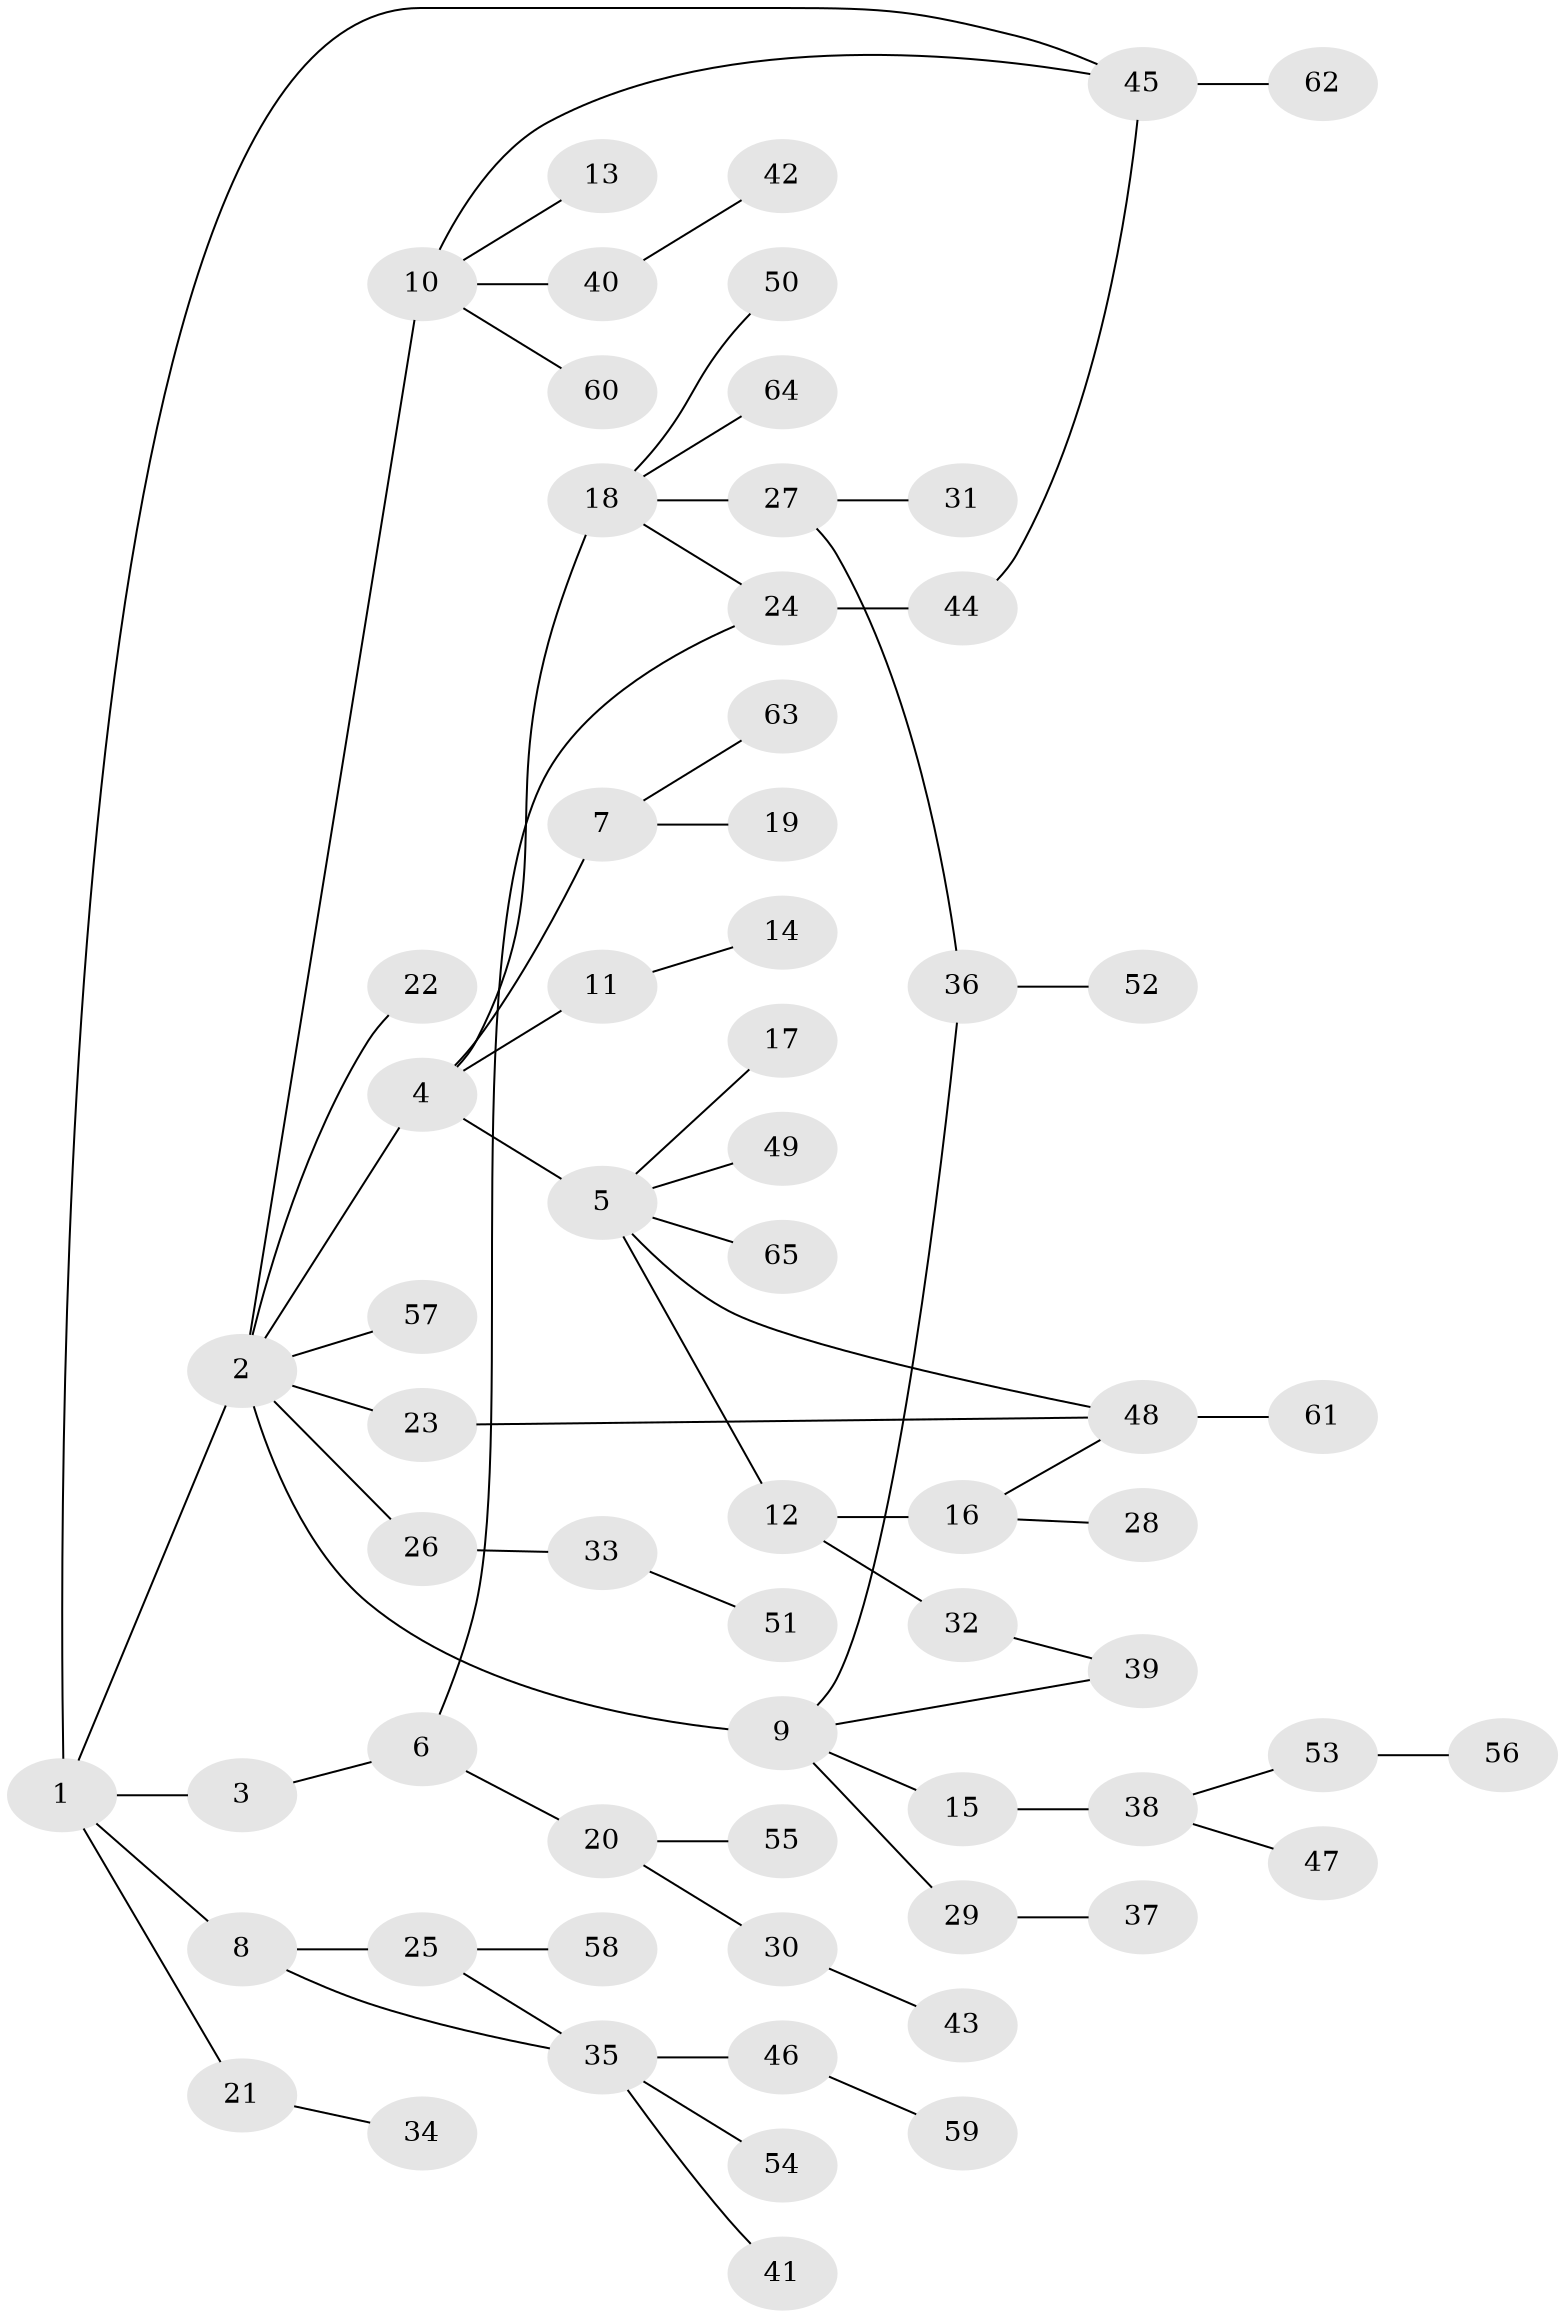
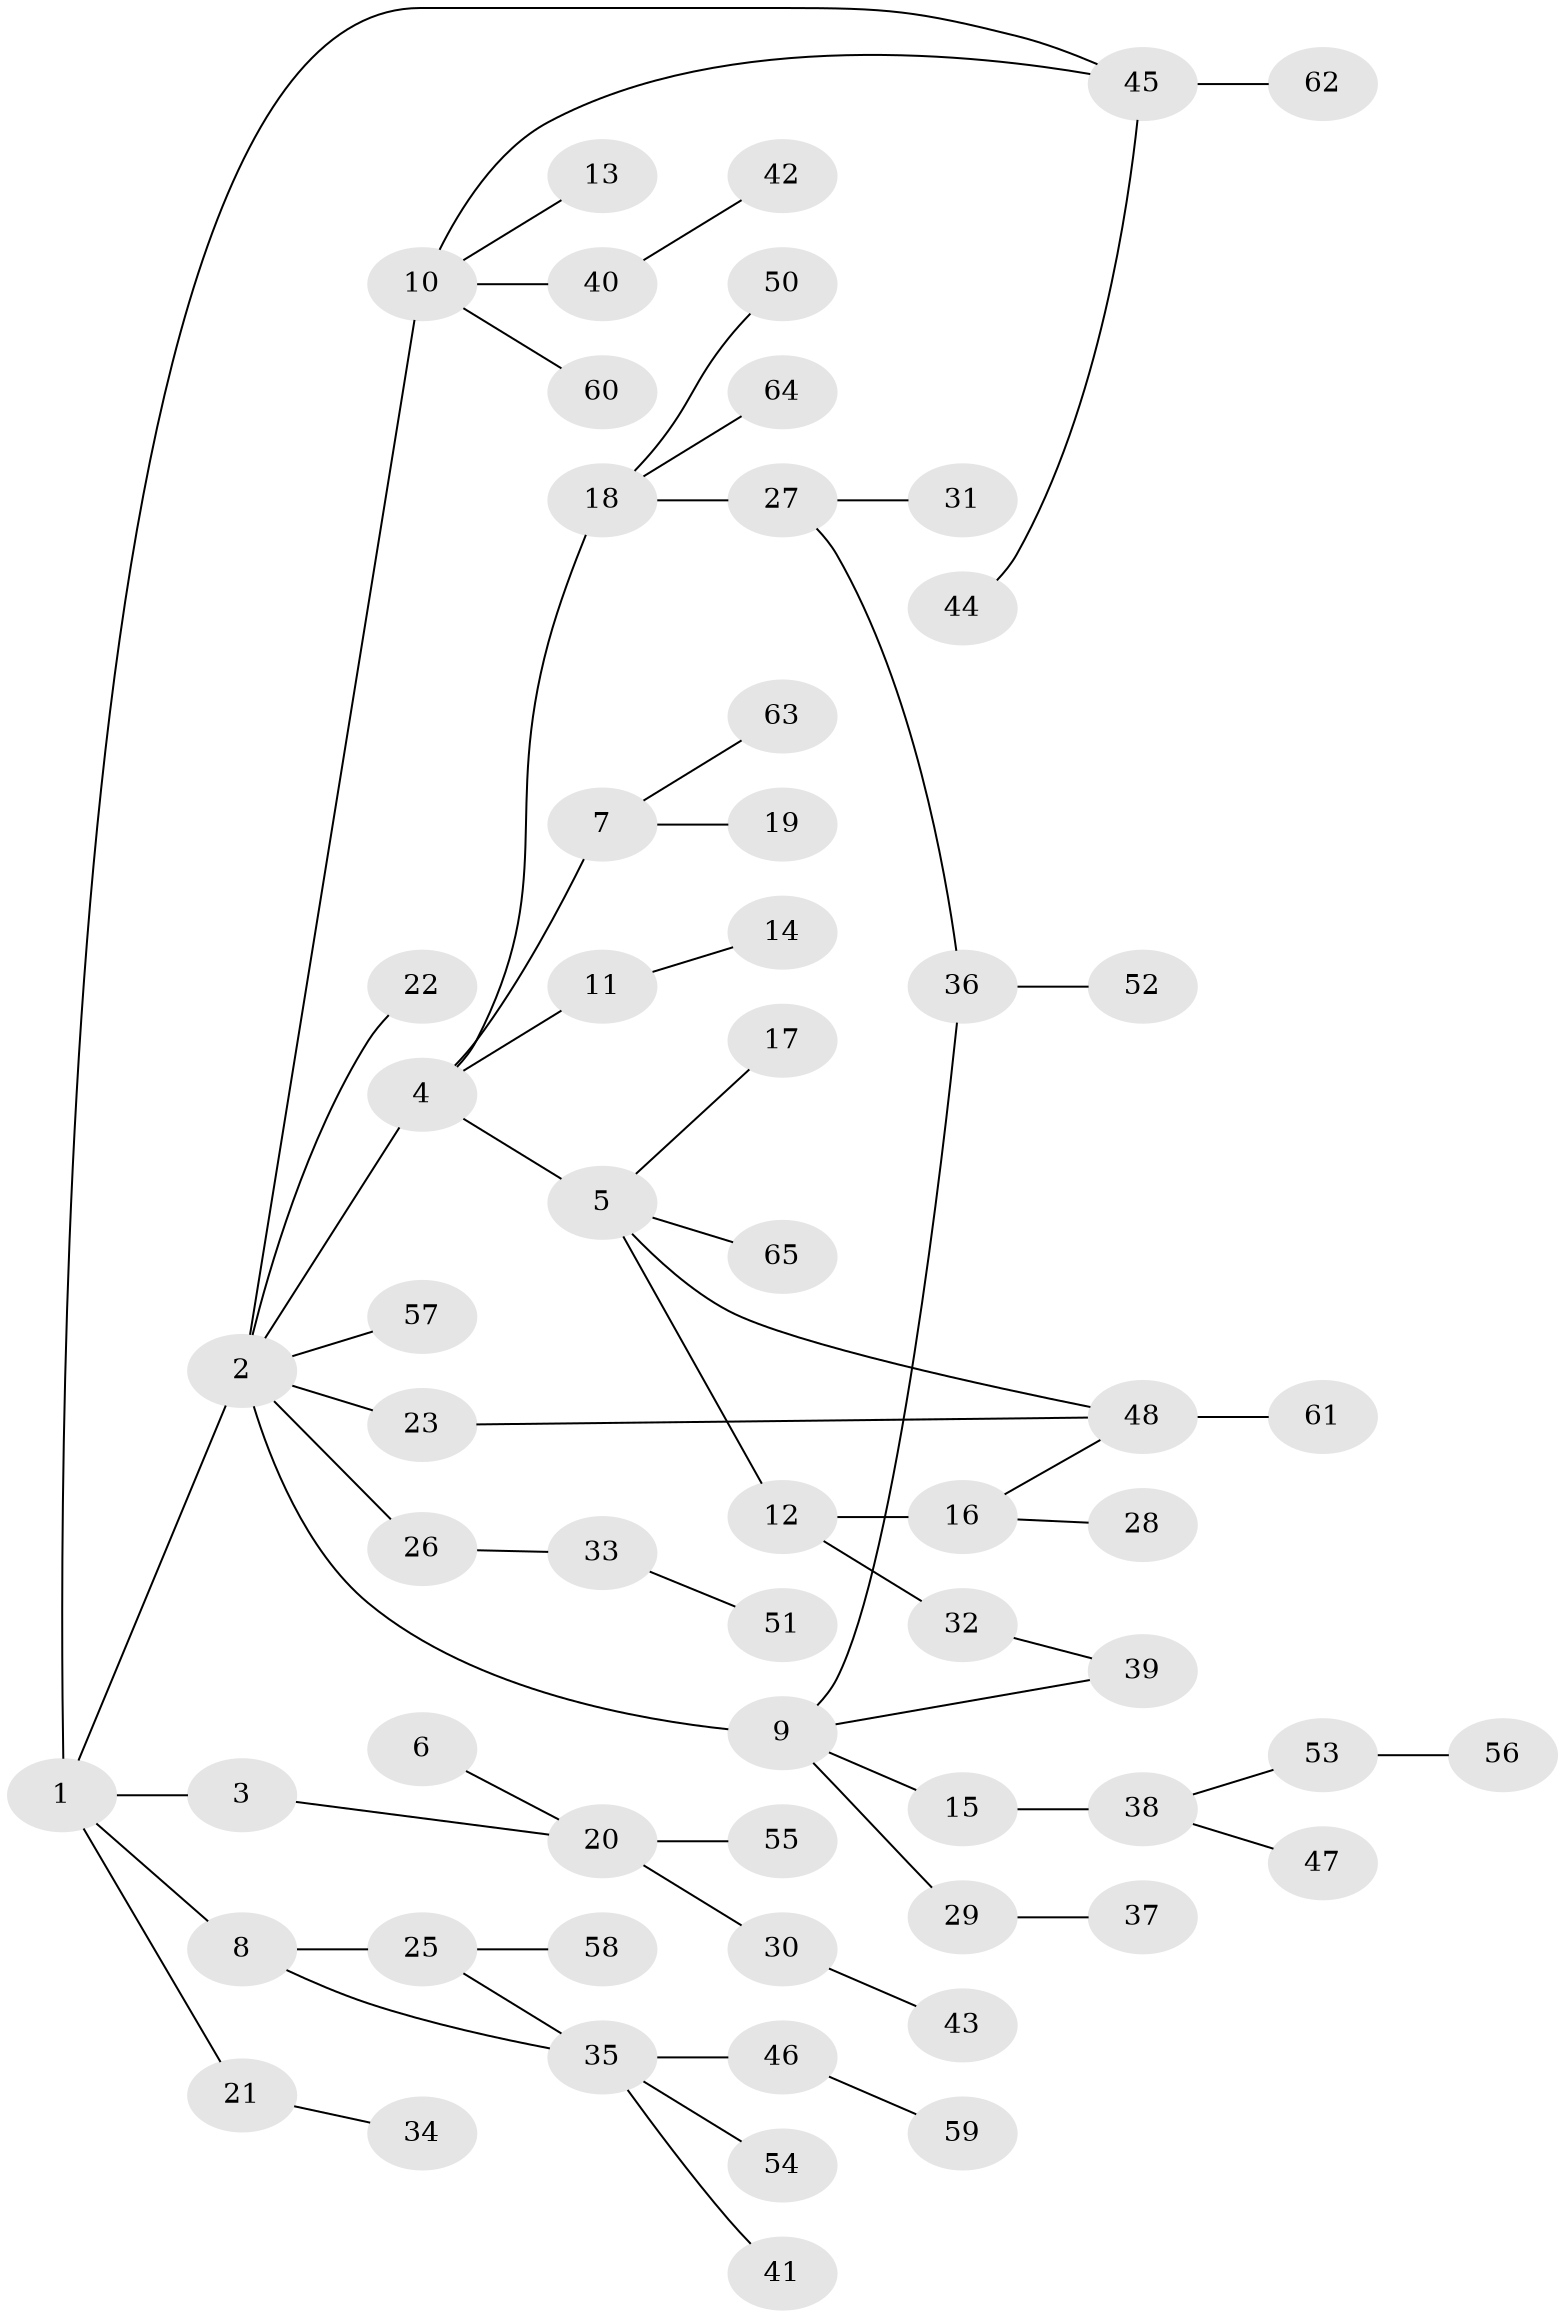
(783, 608) -> none
(783, 1149) -> none
(332, 1772) -> (423, 1818)
